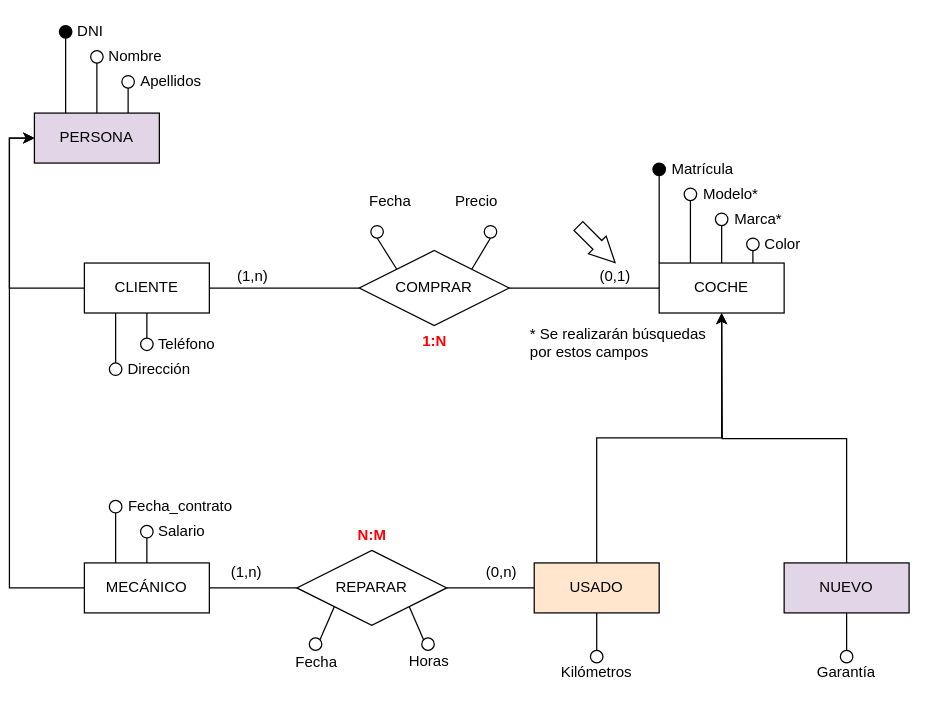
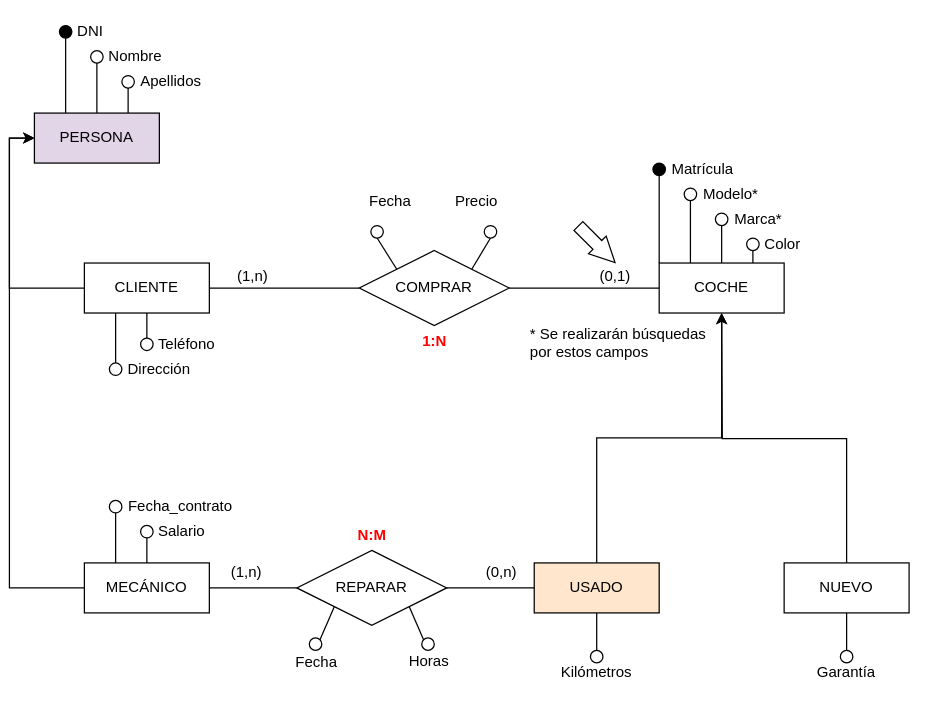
(847, 588) -> (847, 588)
